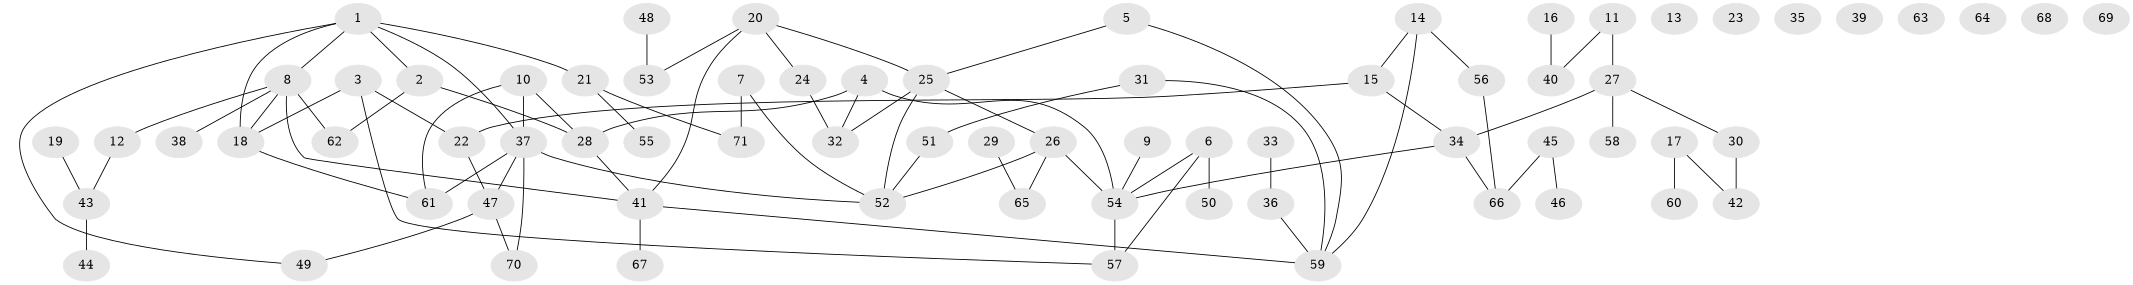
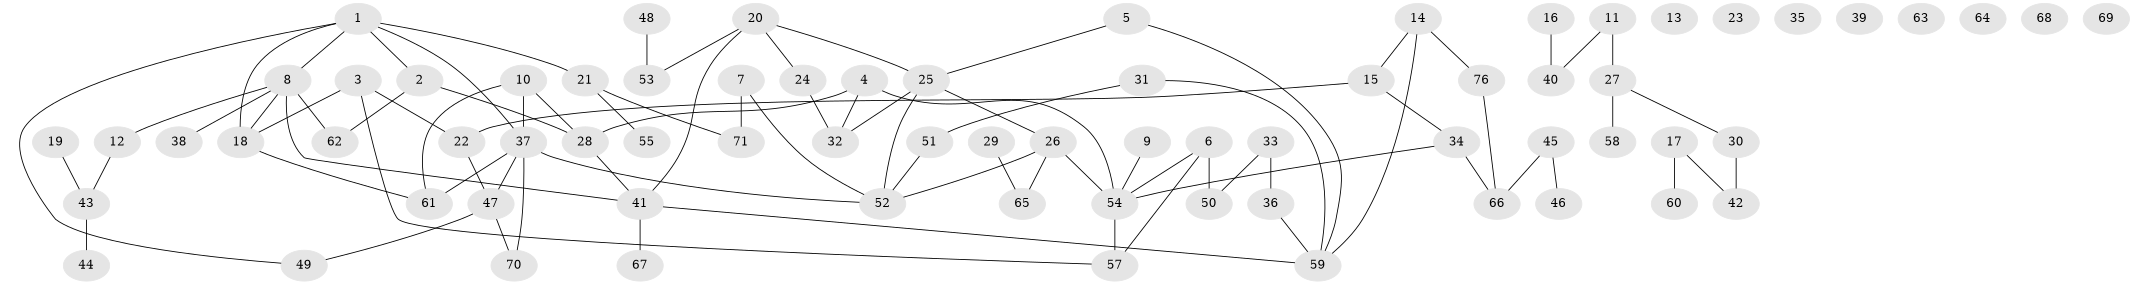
(1482, 81) -> (1482, 81)
(1536, 114) -> none
none -> (1242, 171)
